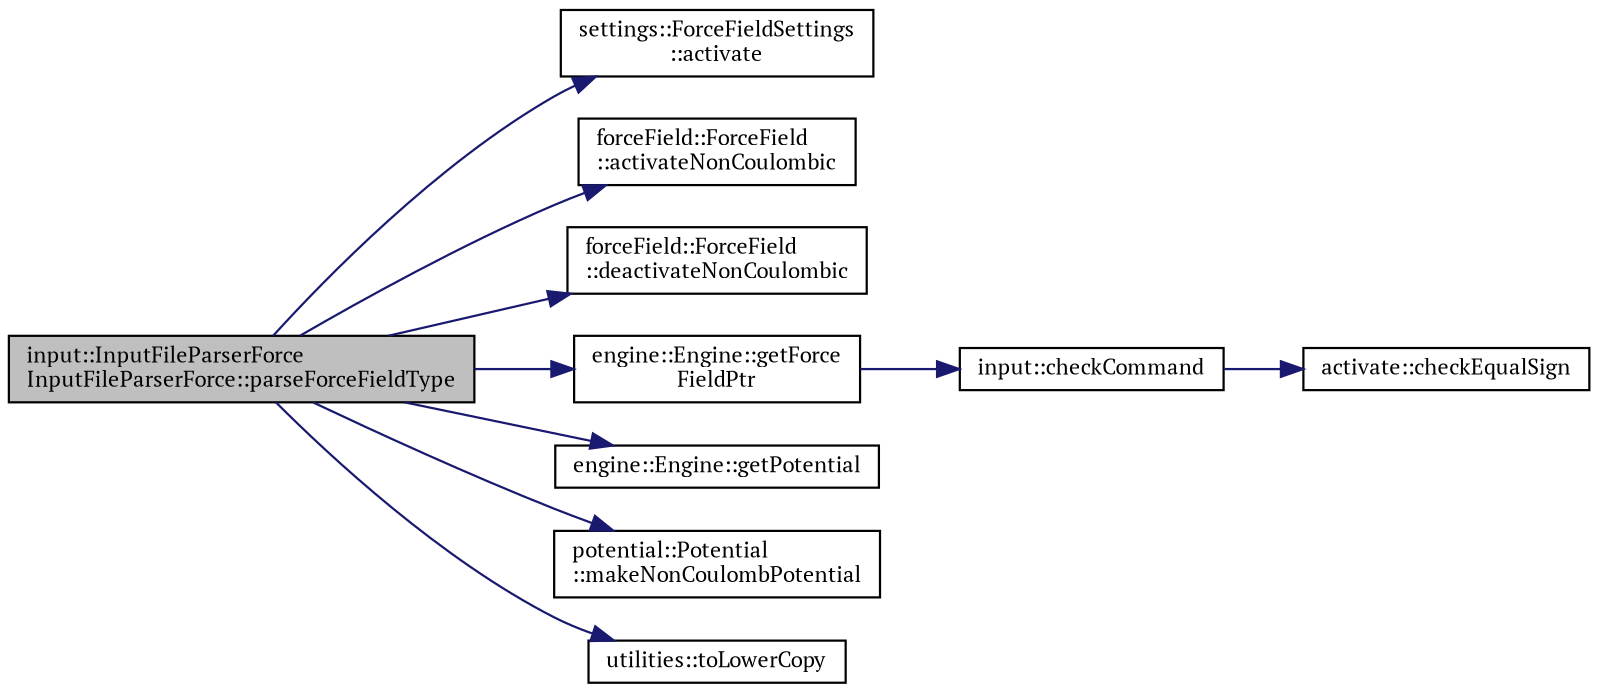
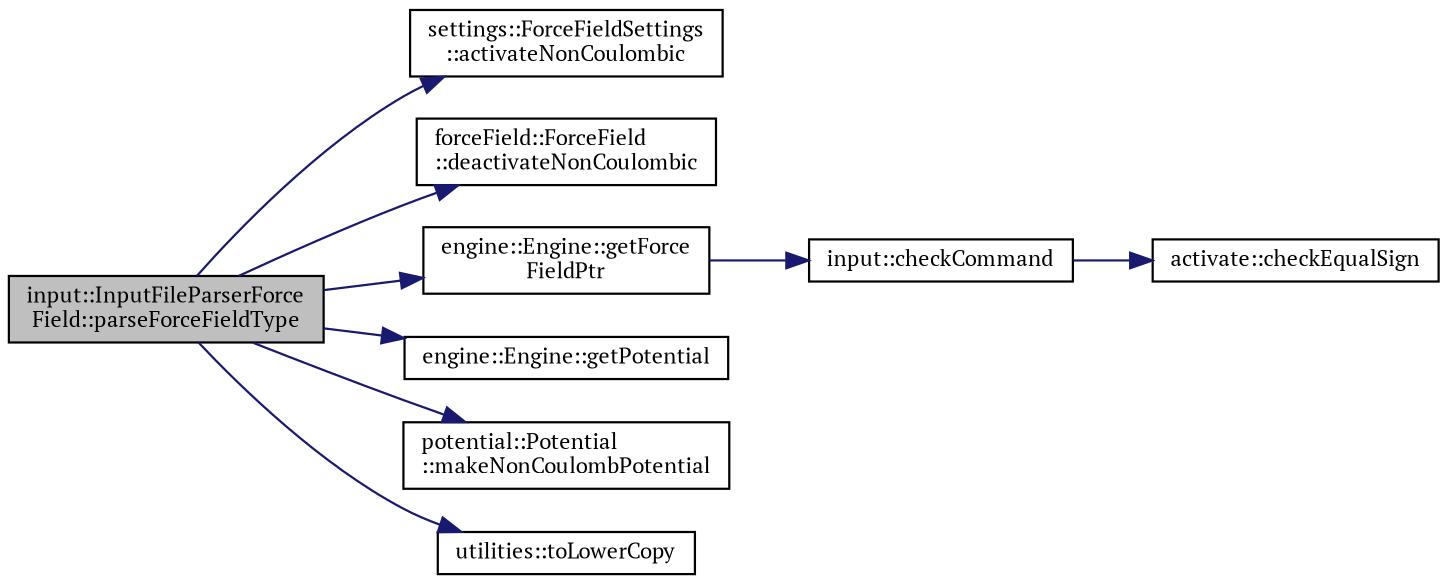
(717, 43) -> (566, 43)
(717, 152) -> none
(242, 369) -> (166, 309)
